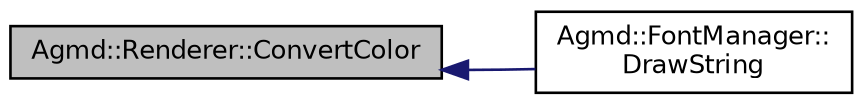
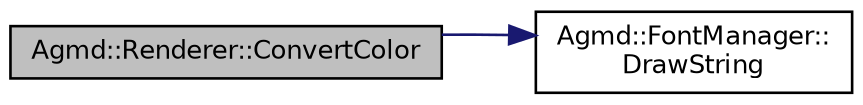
(502, 70) -> (475, 35)
